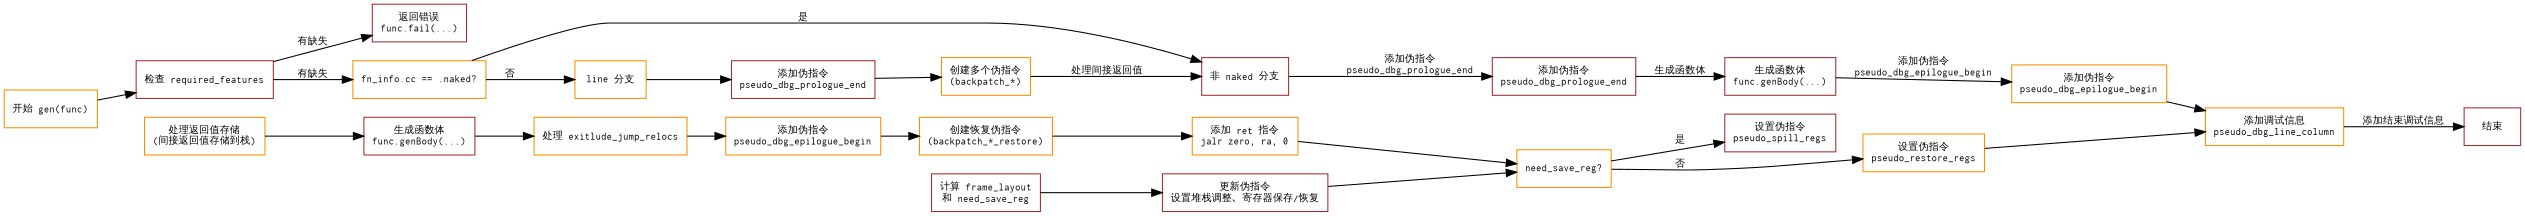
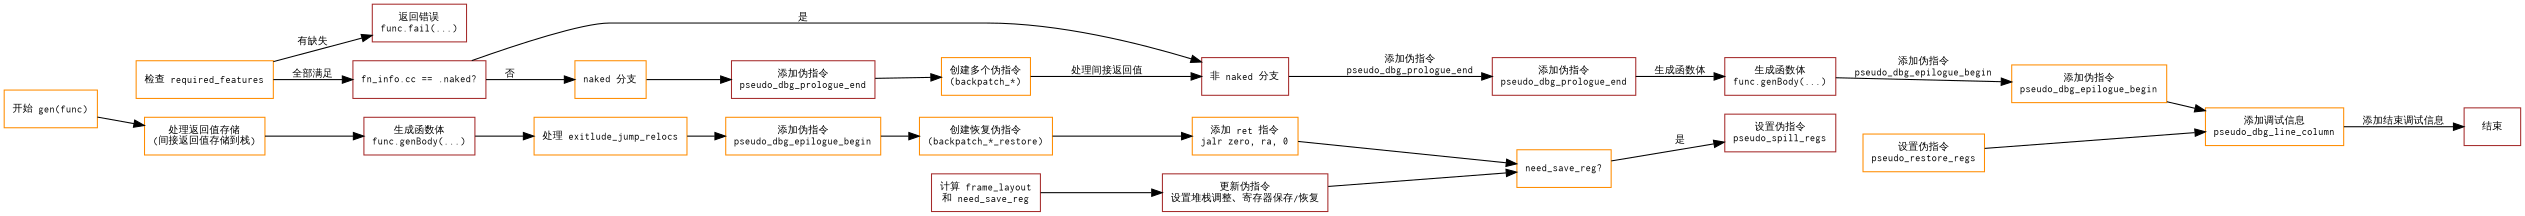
(313, 74) -> (313, 74)
(205, 80) -> (205, 80)
(419, 80) -> (419, 80)
(611, 80) -> (611, 80)
(111, 97) -> (116, 120)
(1732, 169) -> none
